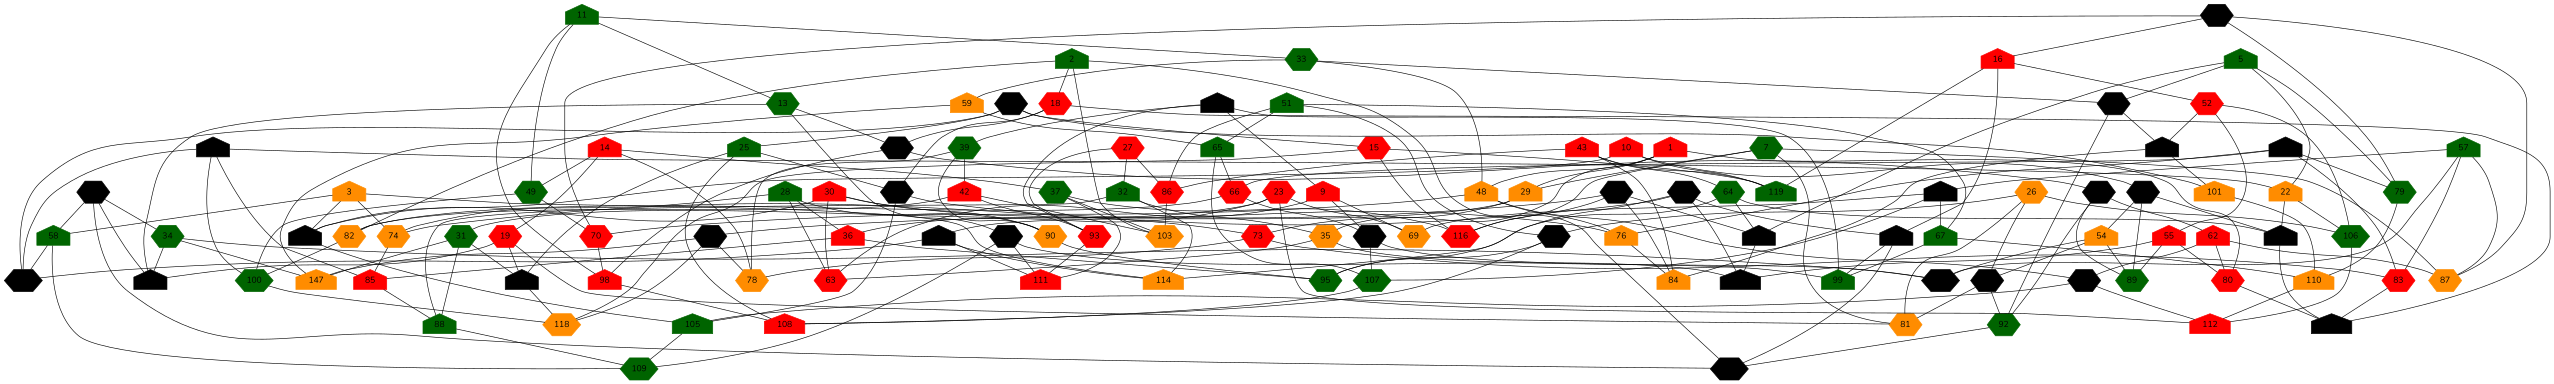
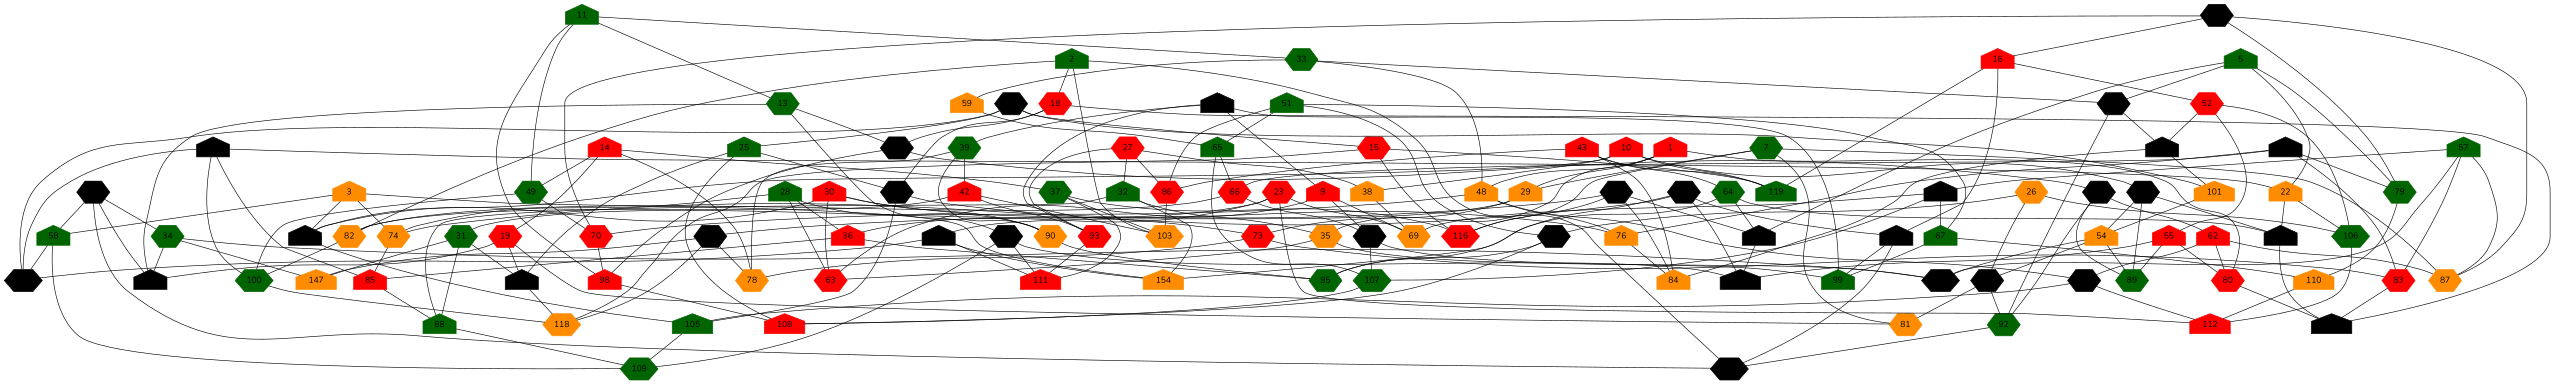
(556, 140) -> none
none -> (1367, 192)
(2292, 217) -> (2170, 210)
(1952, 252) -> none
(1163, 281) -> (1163, 281)
